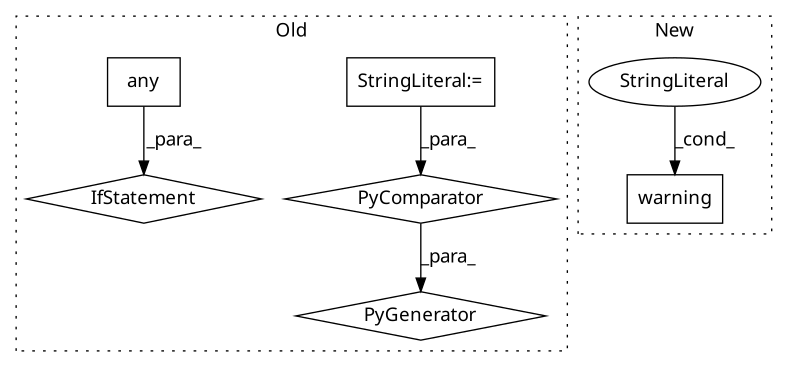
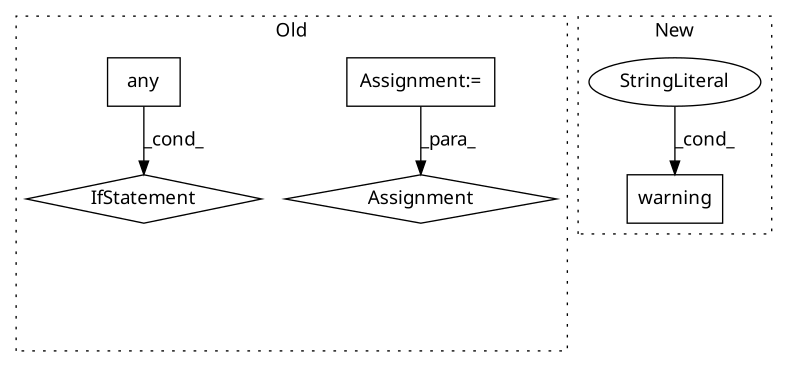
(421, 82) -> (421, 82)
(174, 140) -> (174, 140)
(421, 199) -> (421, 199)
(421, 316) -> none
